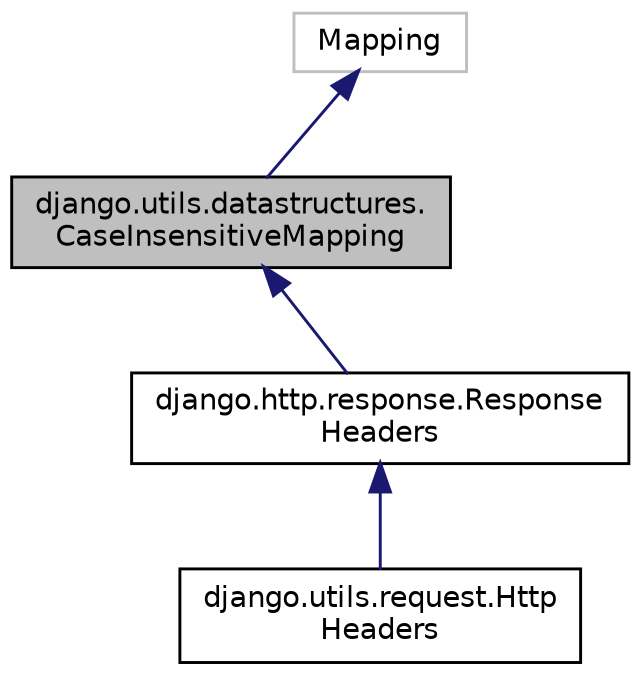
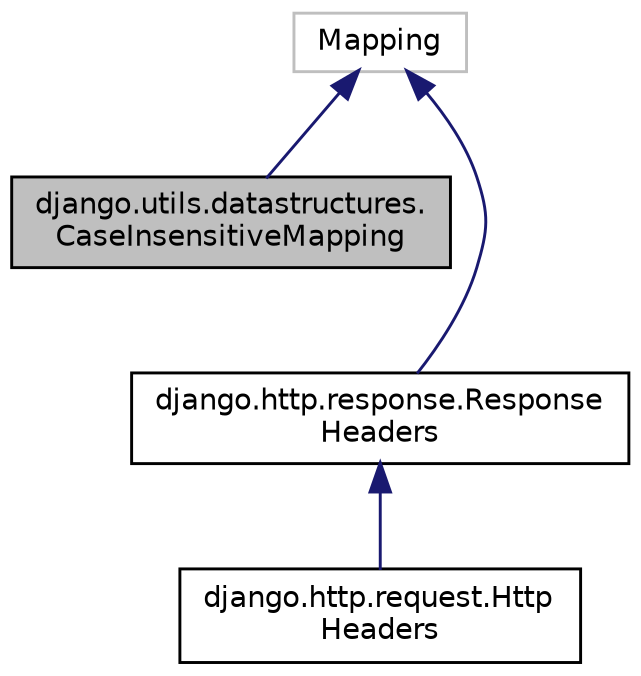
(315, 332) -> (485, 234)
(380, 616) -> (380, 616)
